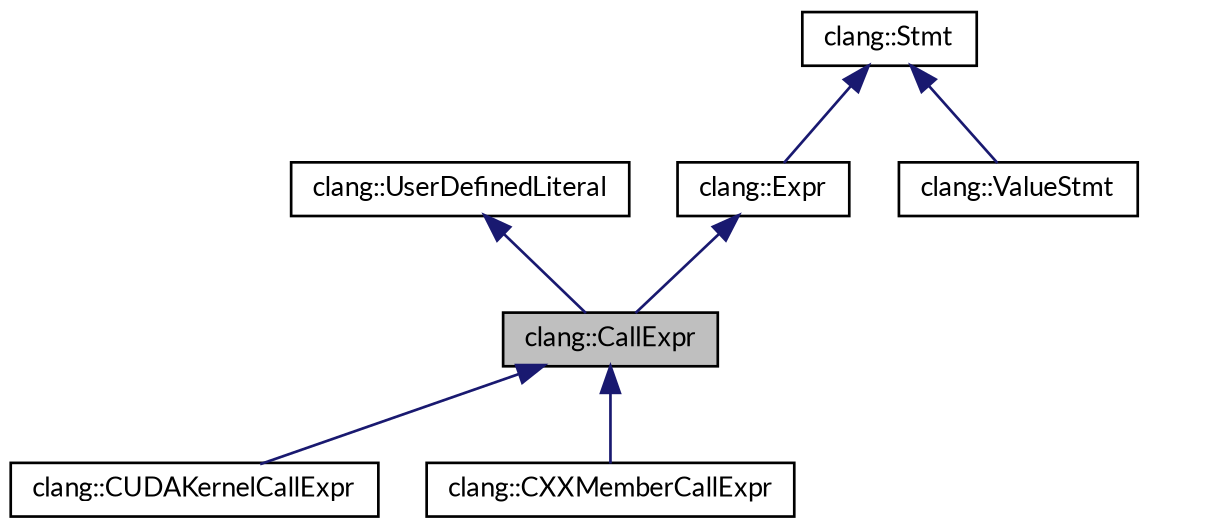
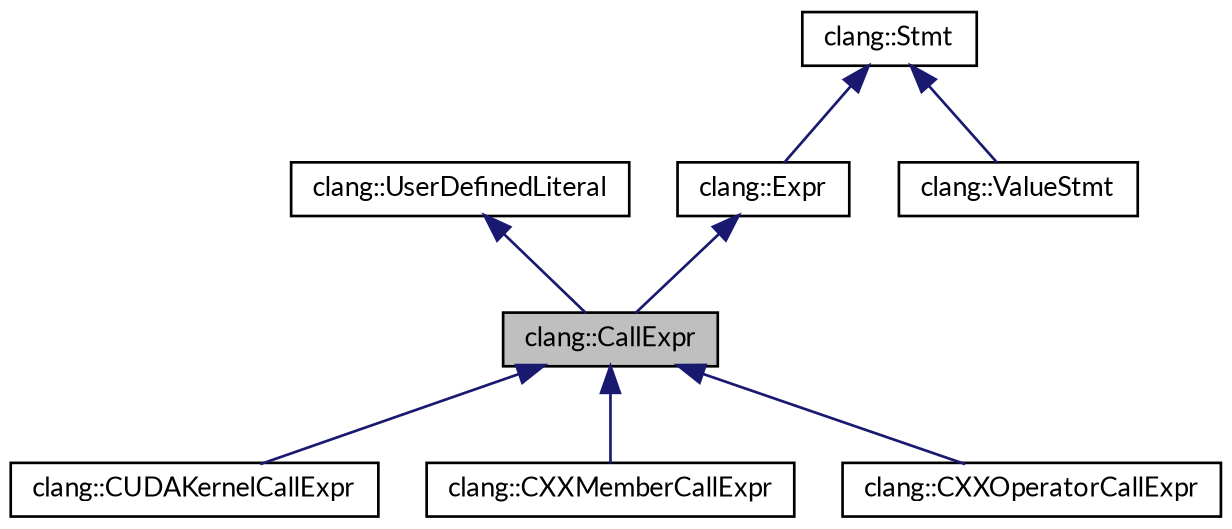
none -> (1032, 490)
